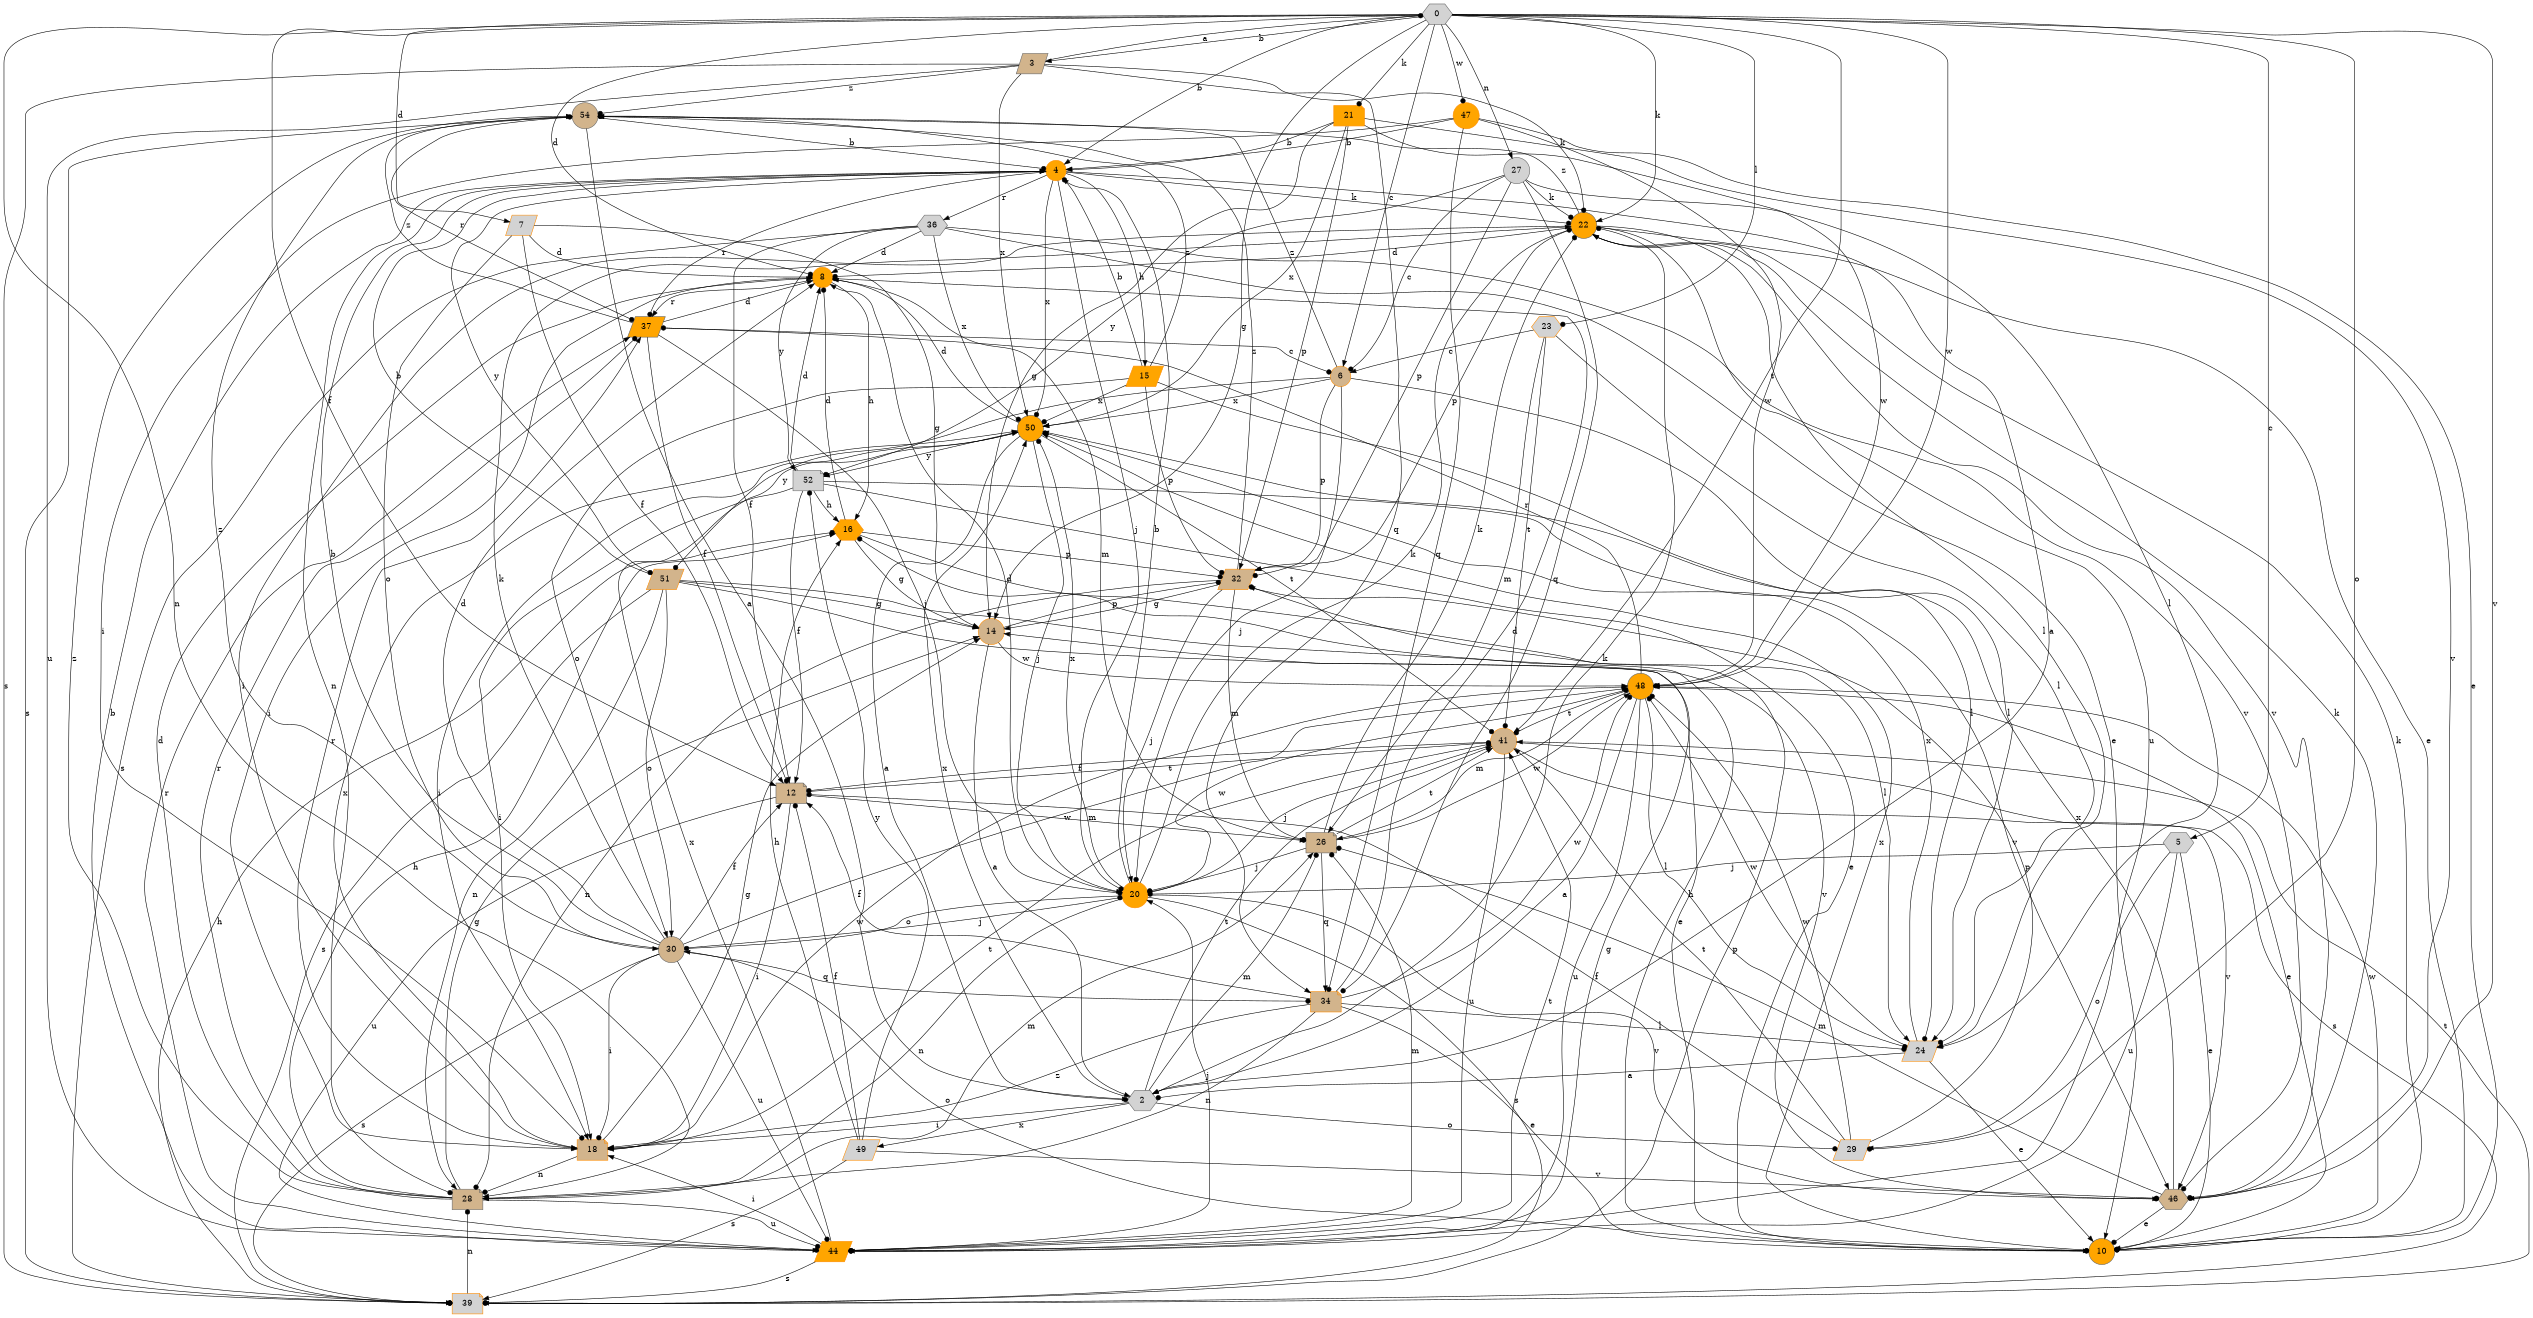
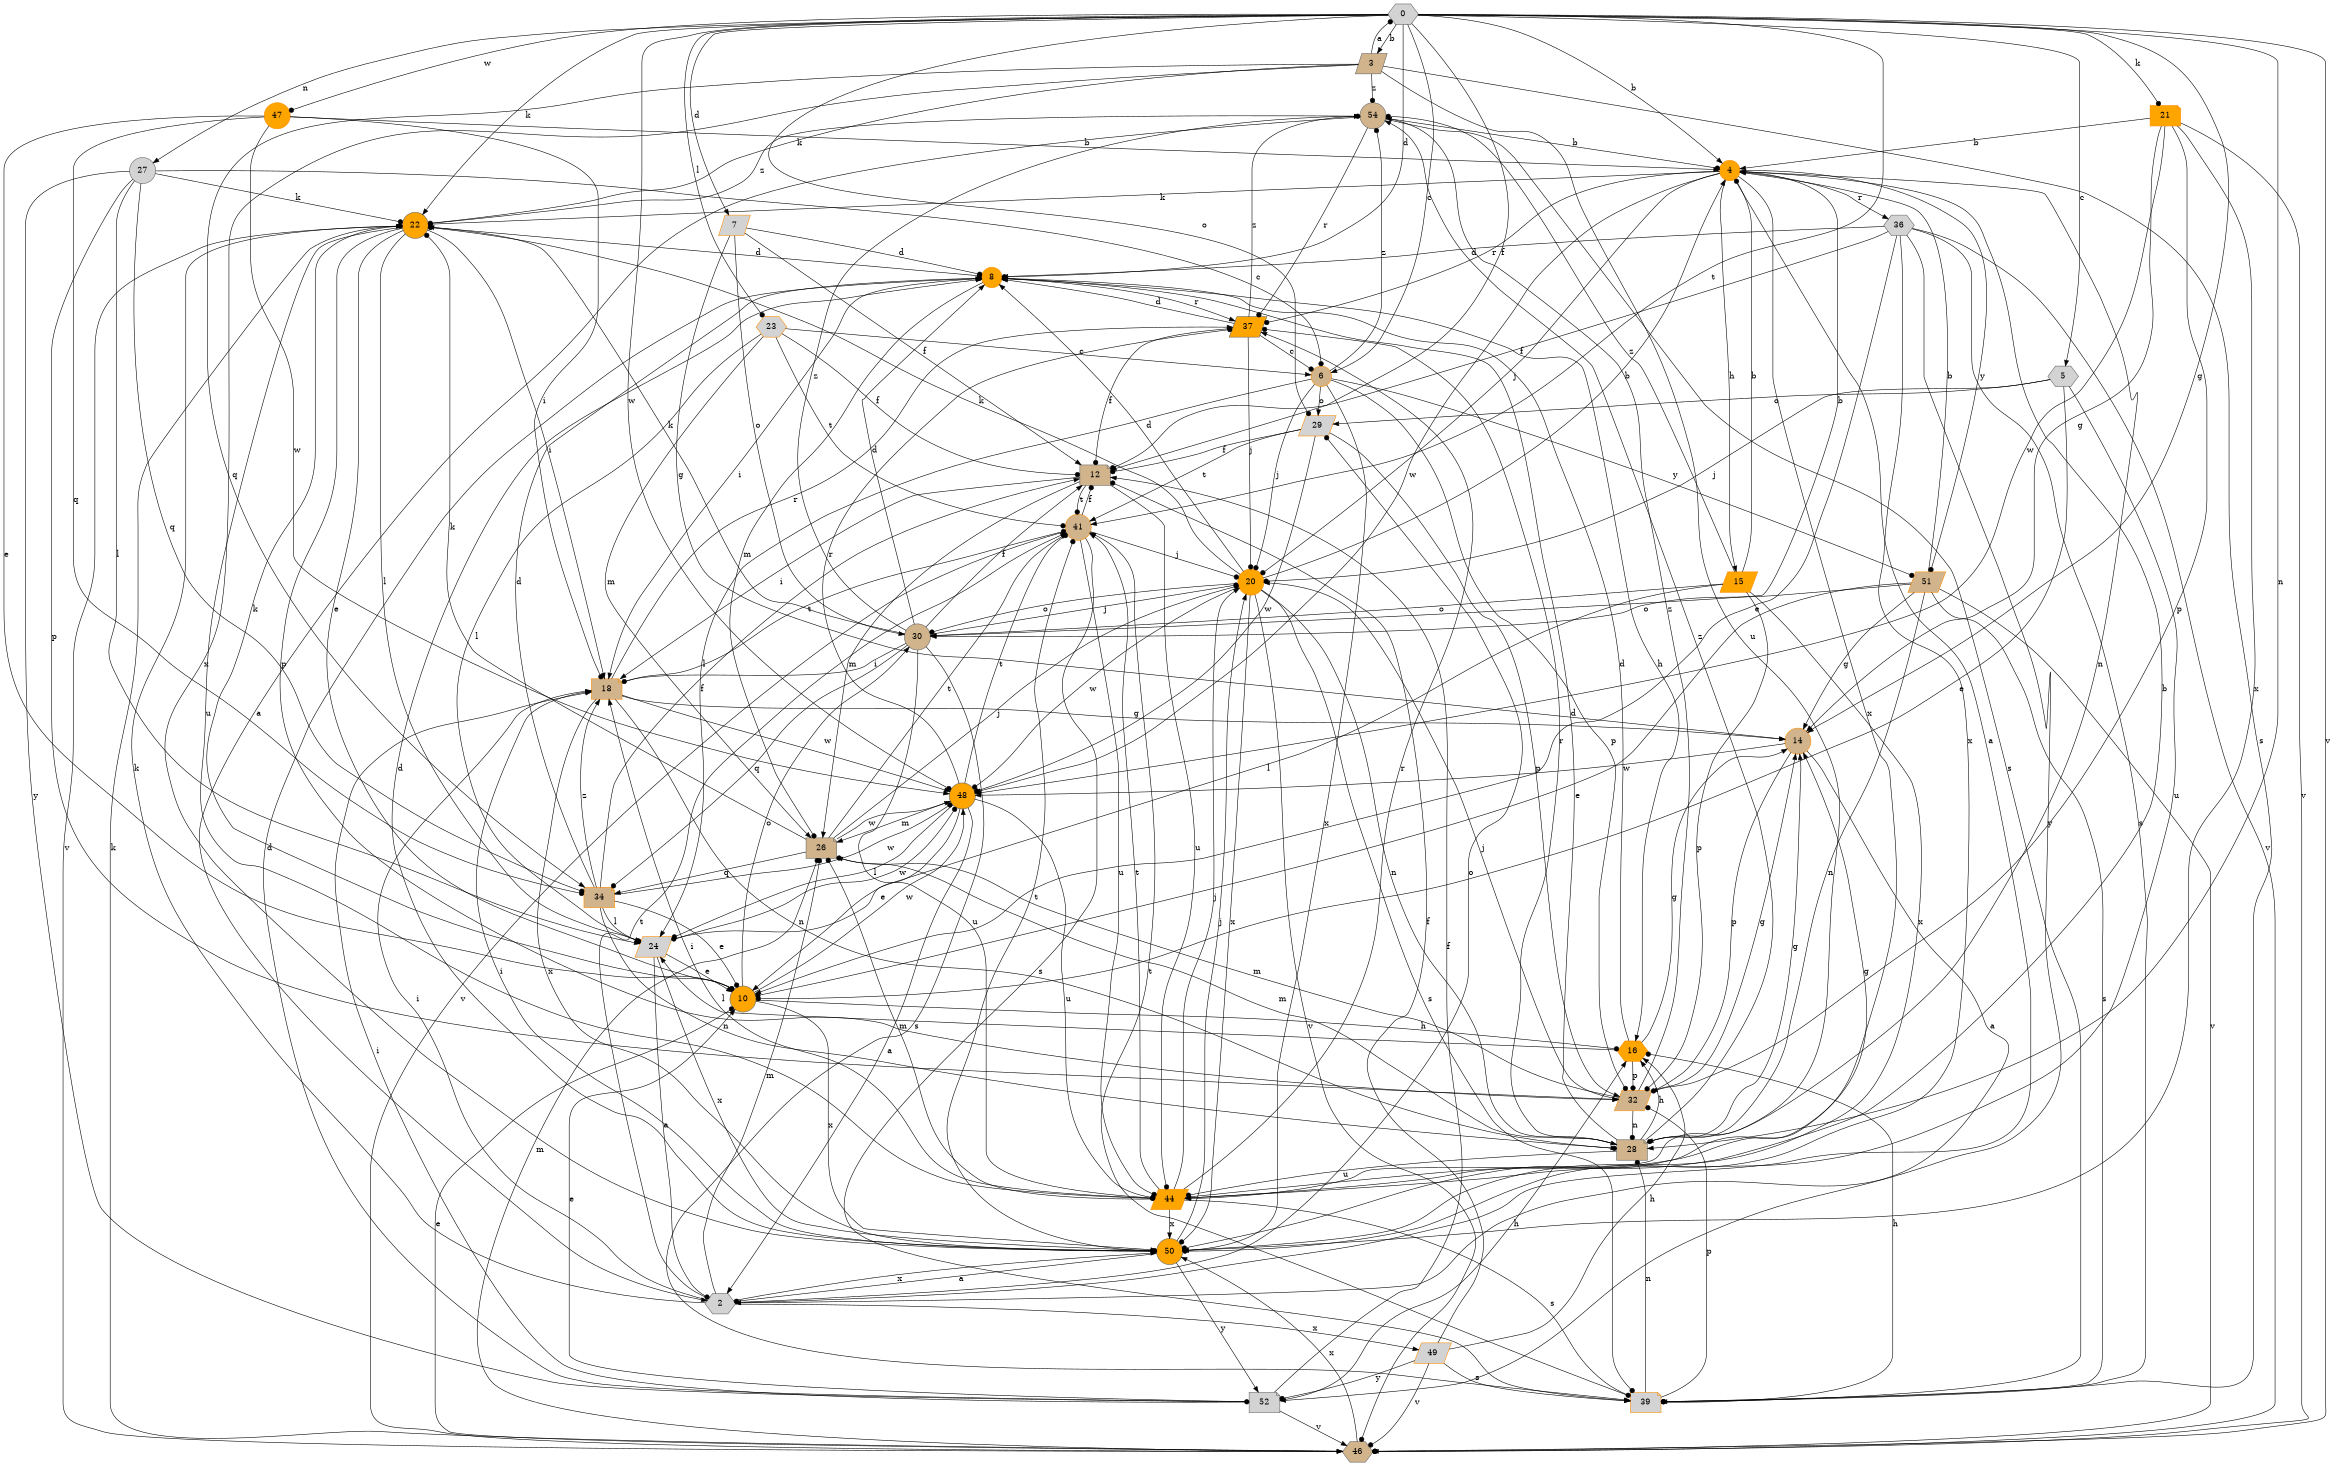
none -> (1320, 398)
none -> (908, 430)
(734, 431) -> (1498, 355)
(1102, 803) -> (1383, 517)
